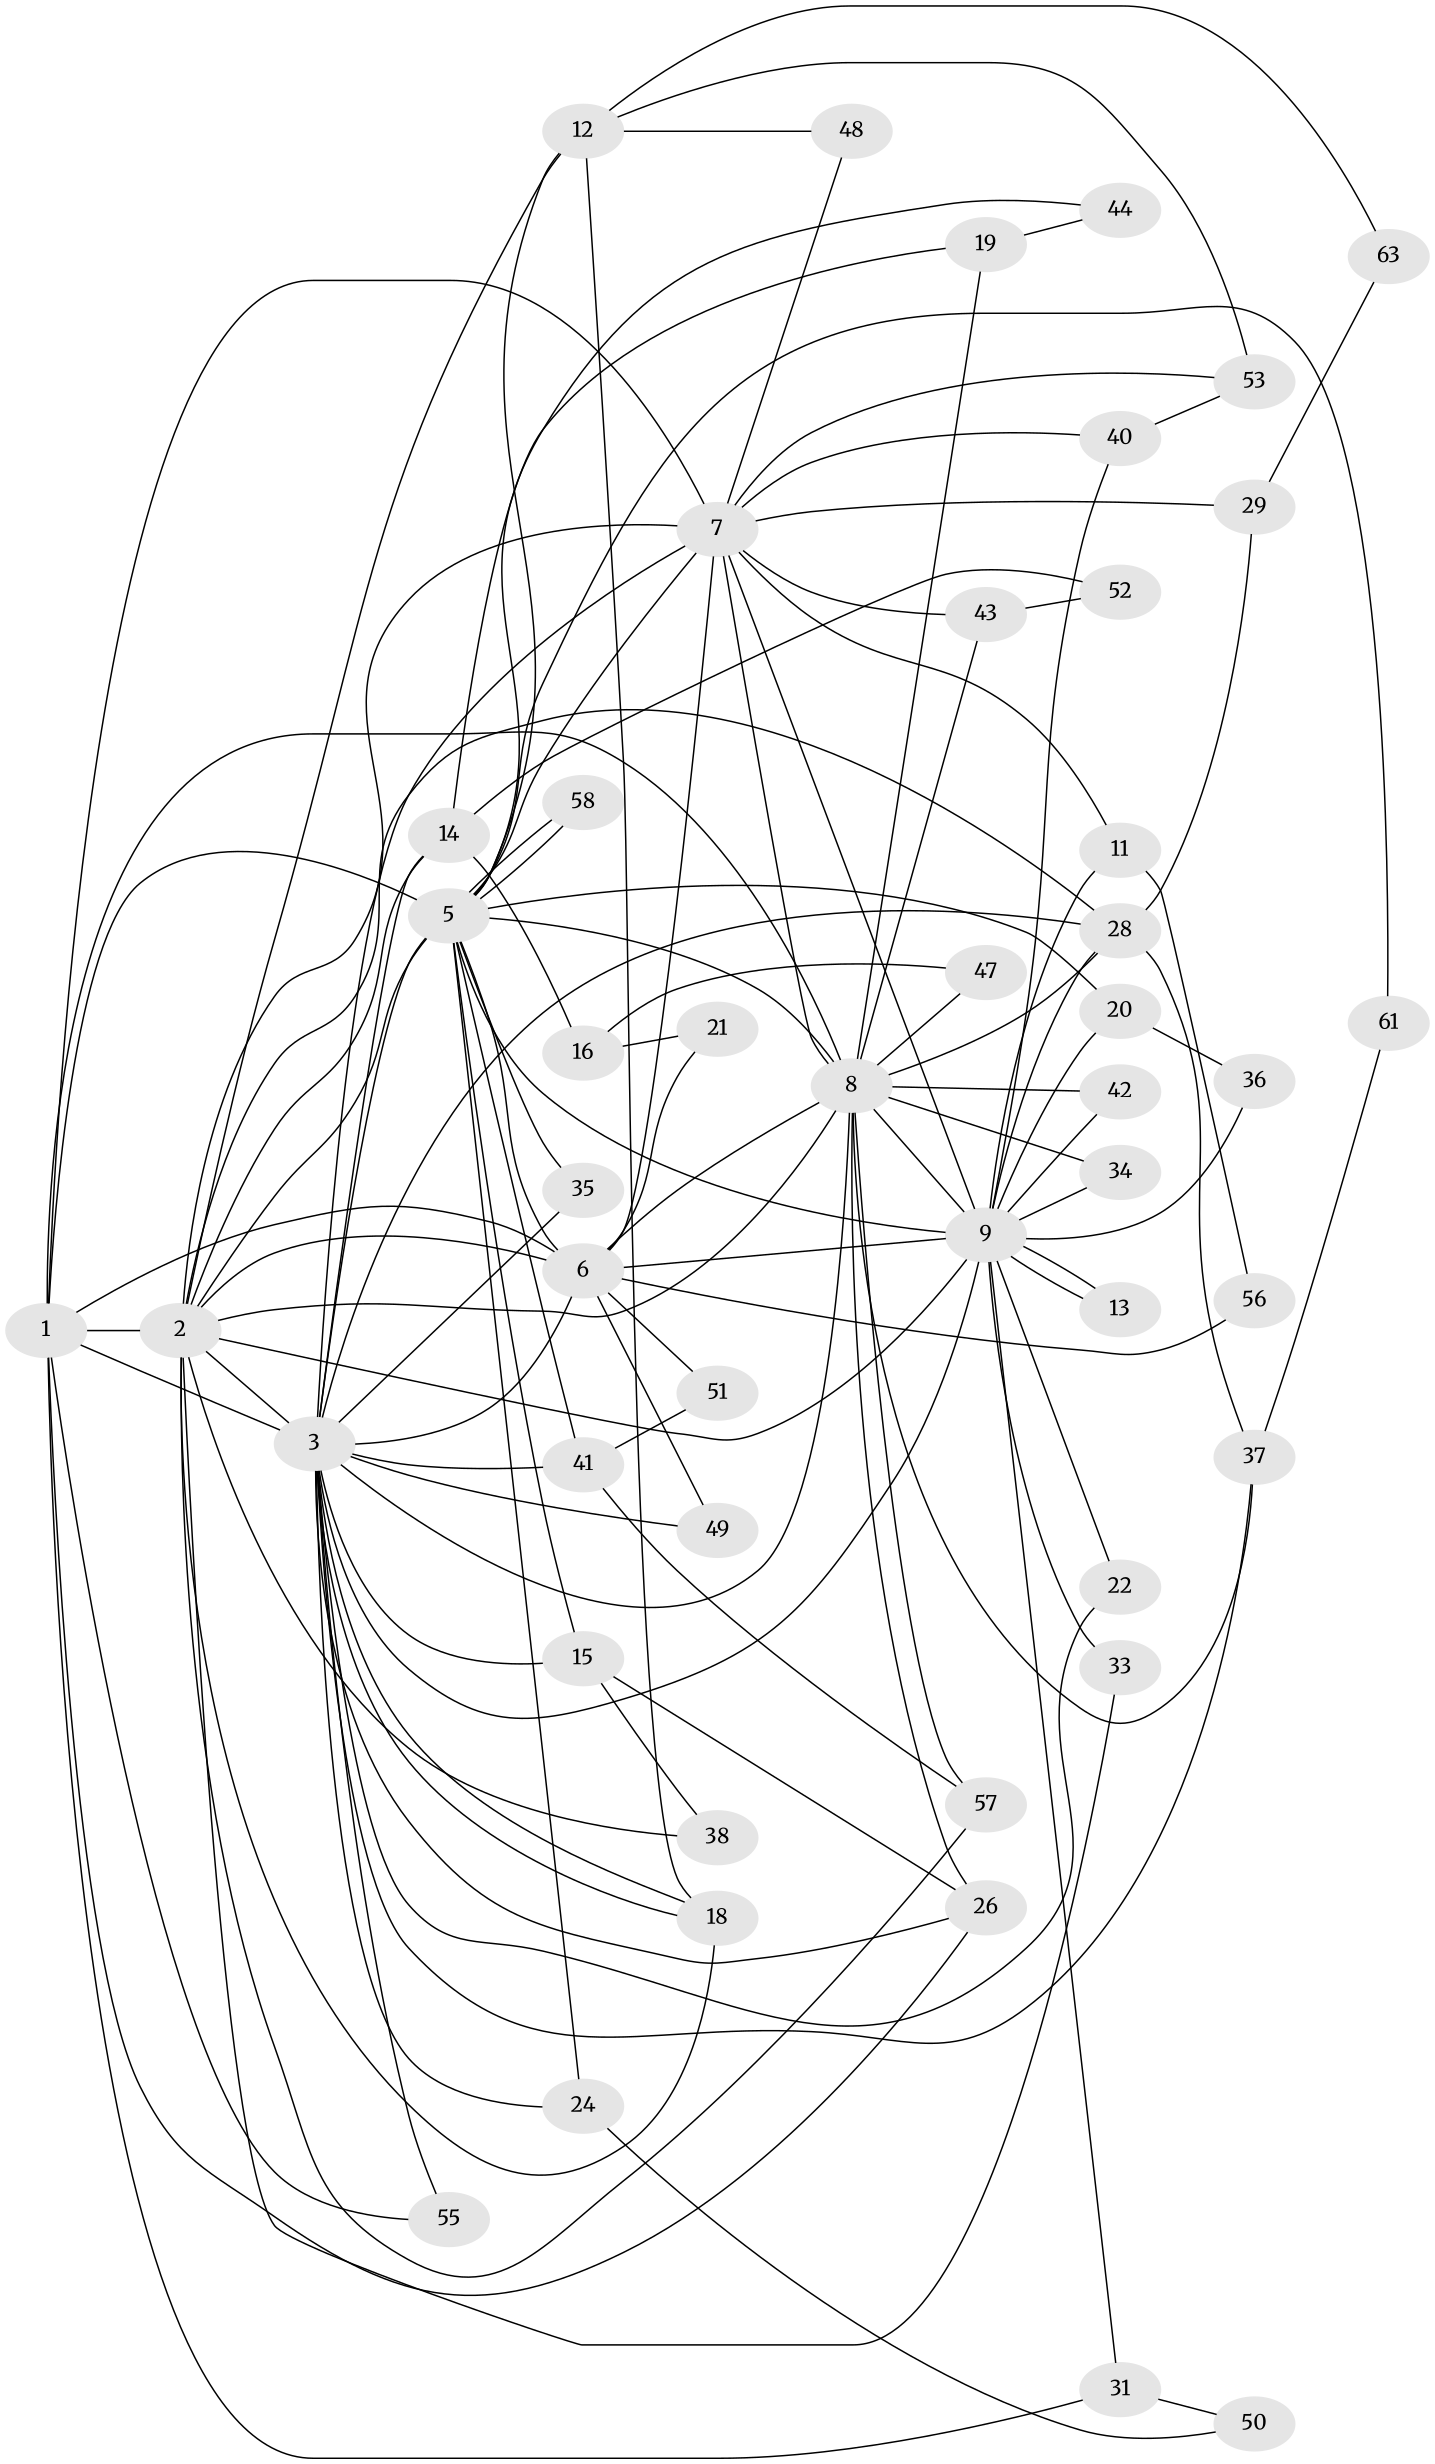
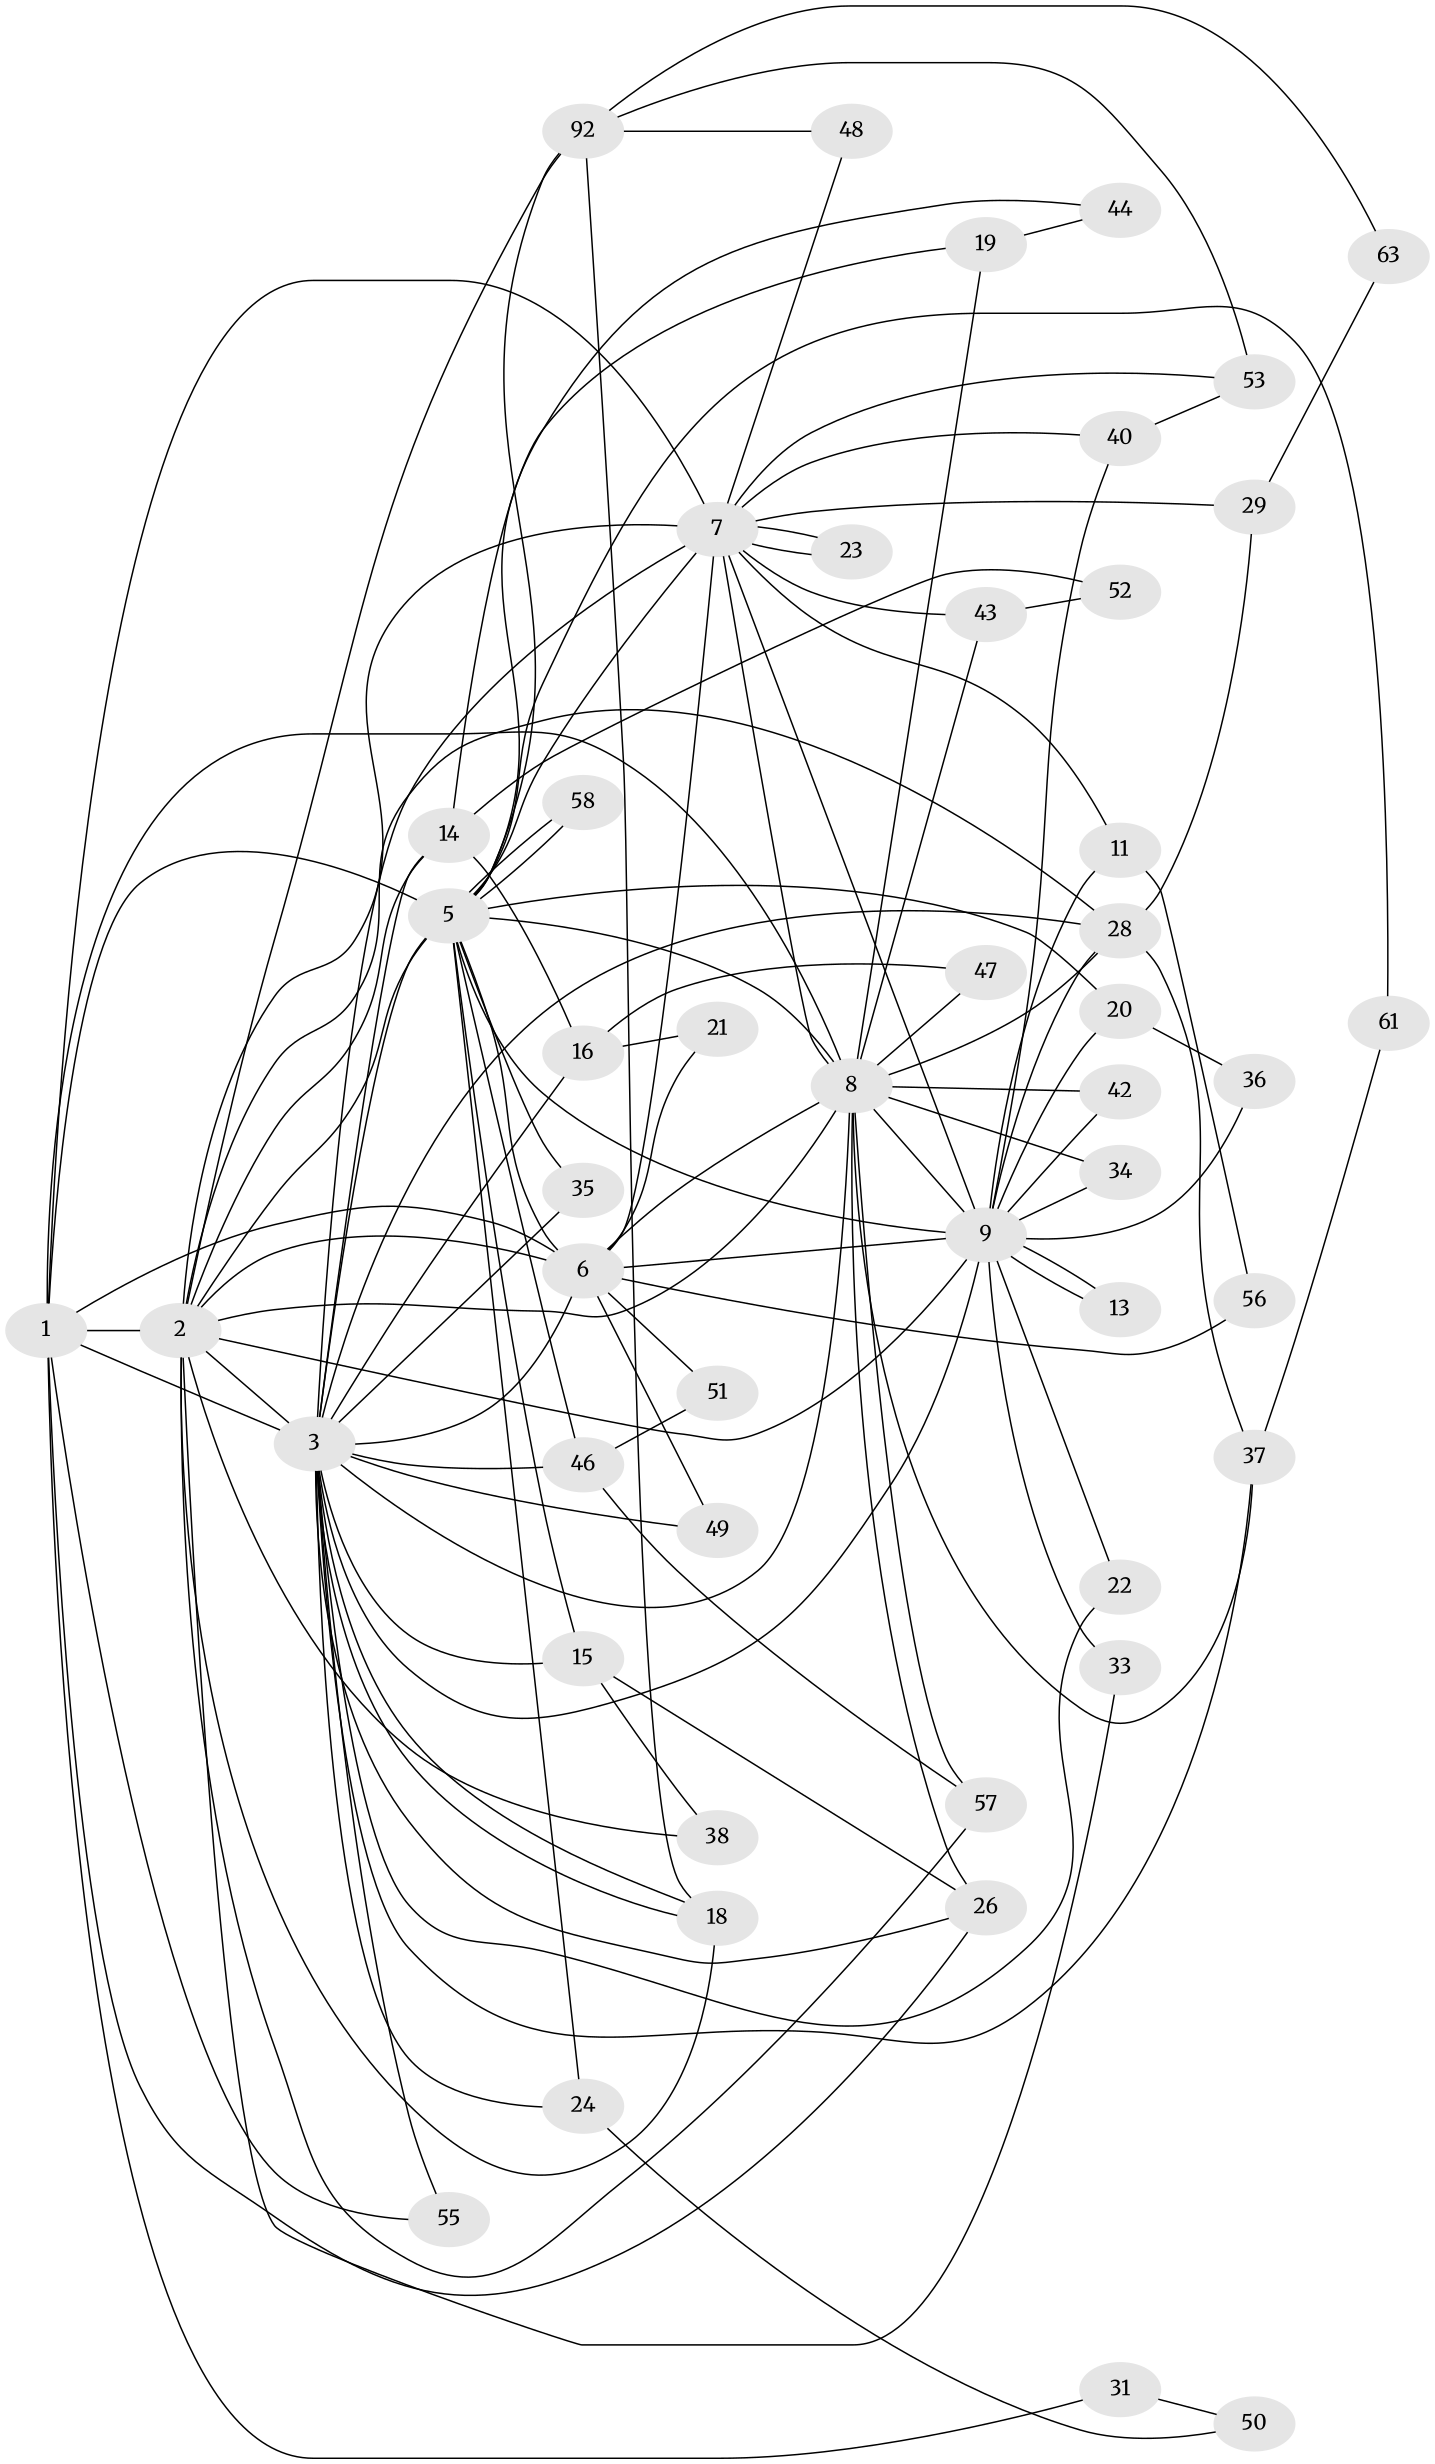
(583, 131) -> (583, 131)
none -> (852, 552)
none -> (438, 1254)
(583, 1465) -> (583, 1465)
(1053, 1812) -> none
